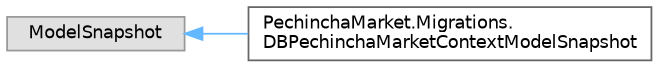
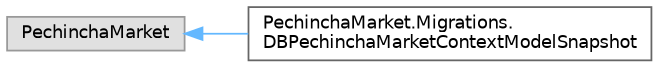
(96, 34) -> (96, 34)
